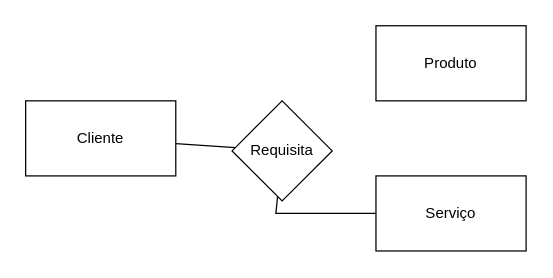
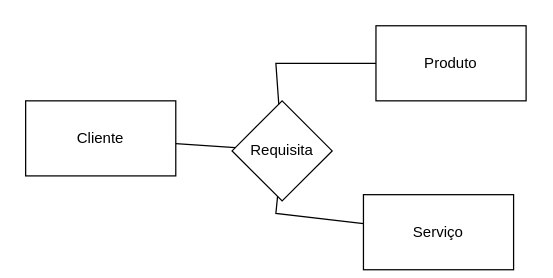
none -> (306, 63)
(451, 213) -> (438, 232)
